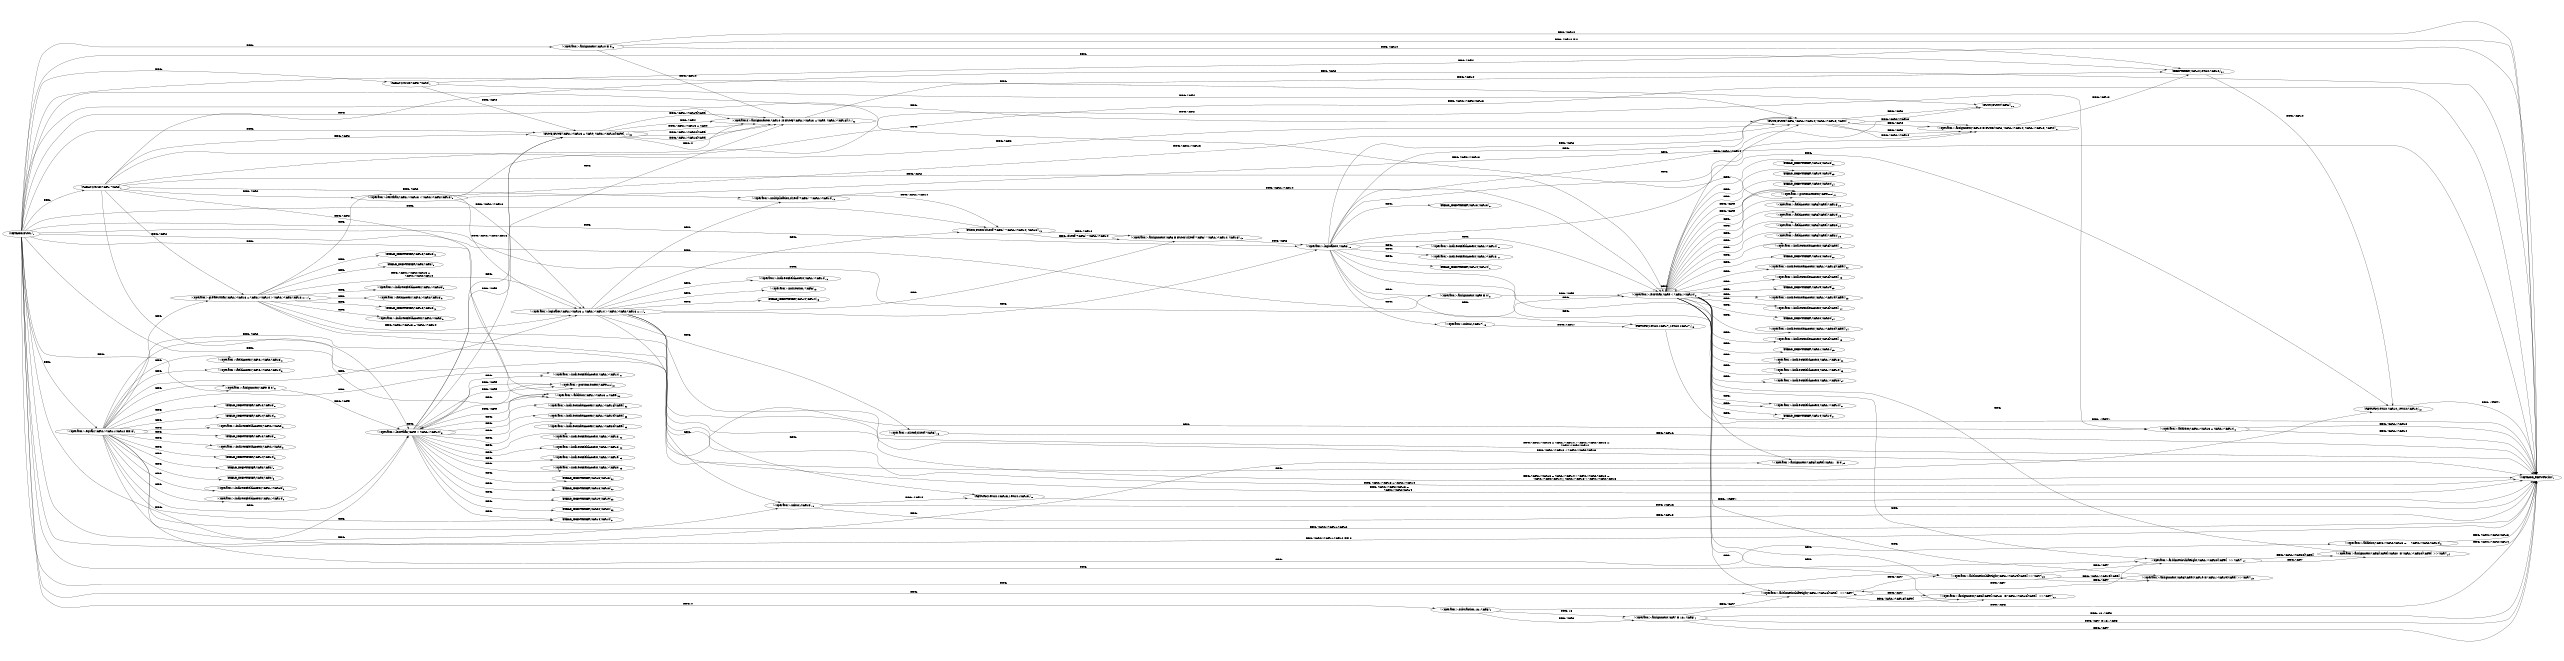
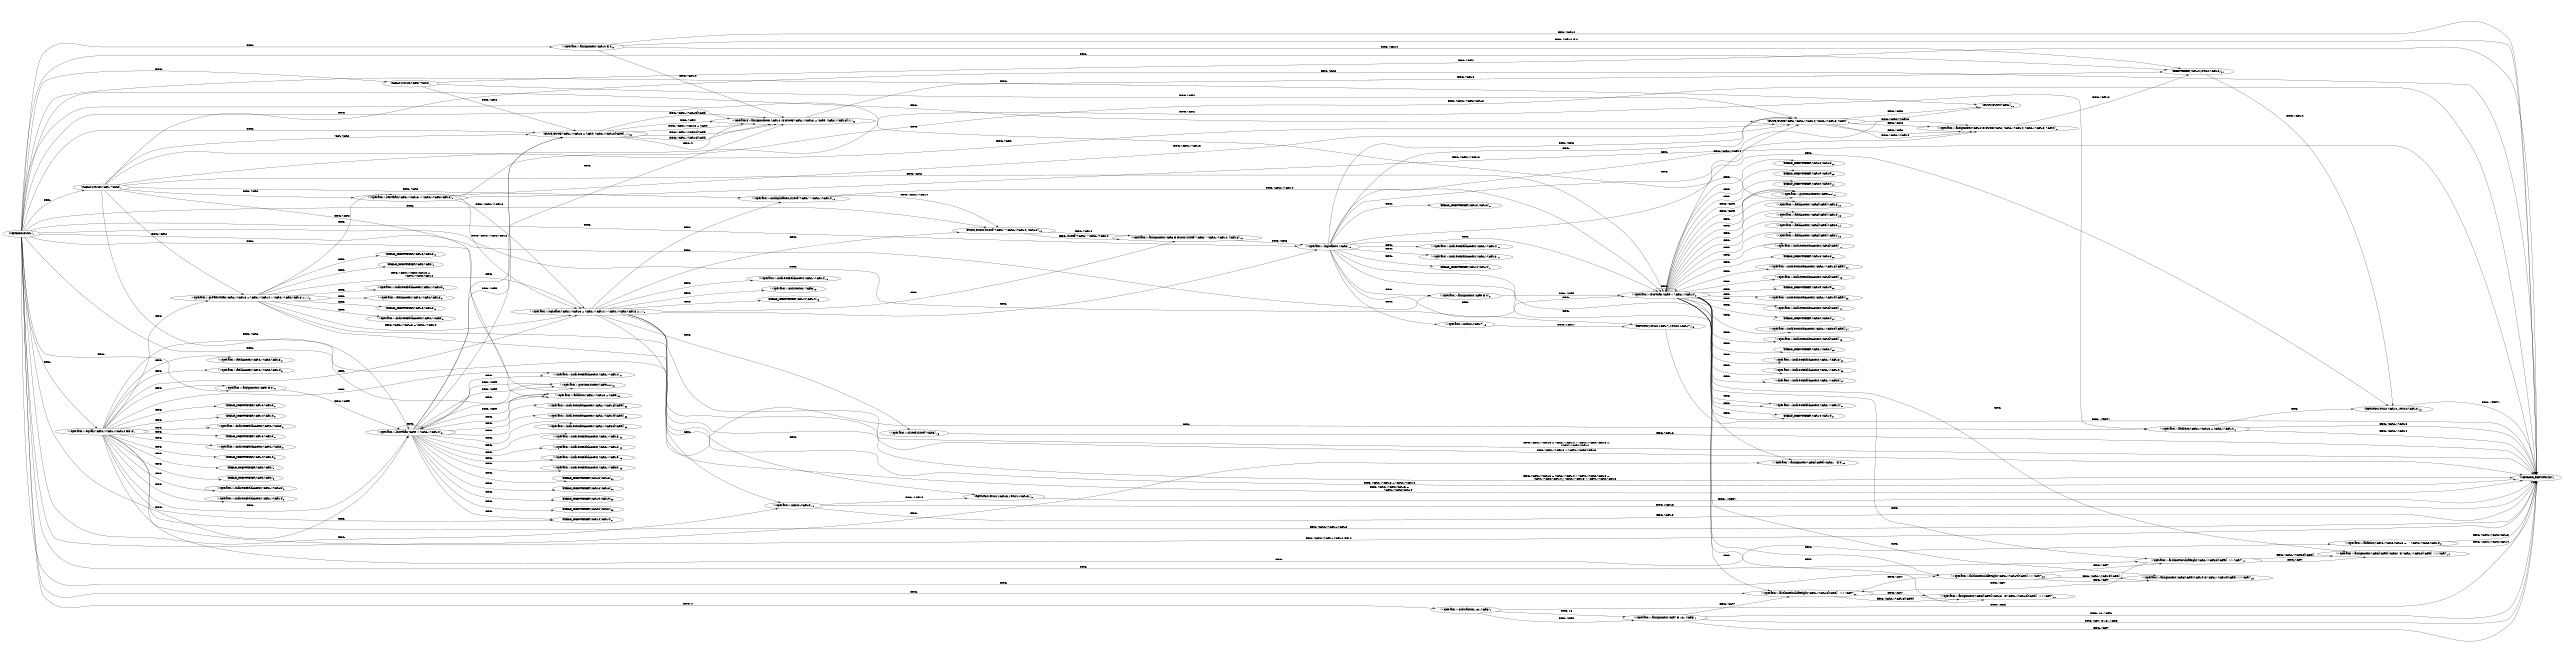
(342, 136) -> (342, 136)
(1809, 153) -> (1809, 153)
(1169, 470) -> (2281, 413)
